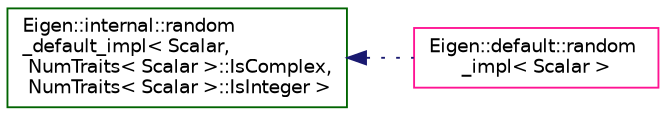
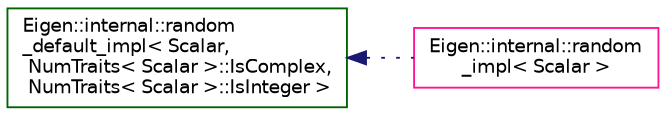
(536, 58) -> (536, 58)
